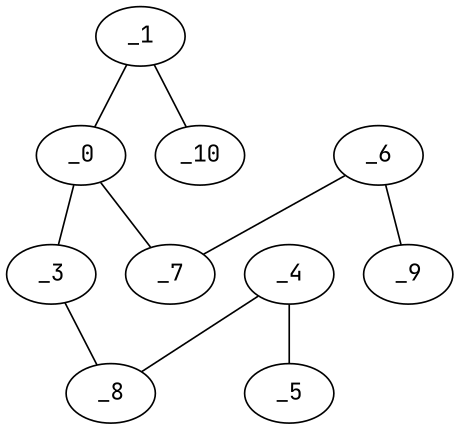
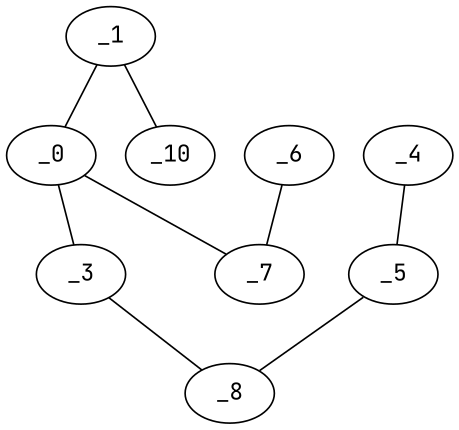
(408, 274) -> none
(200, 334) -> (311, 334)
